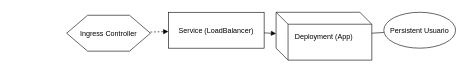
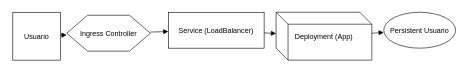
(156, 32) -> (156, 32)
(380, 33) -> (378, 33)
none -> (60, 35)
none -> (36, 36)
